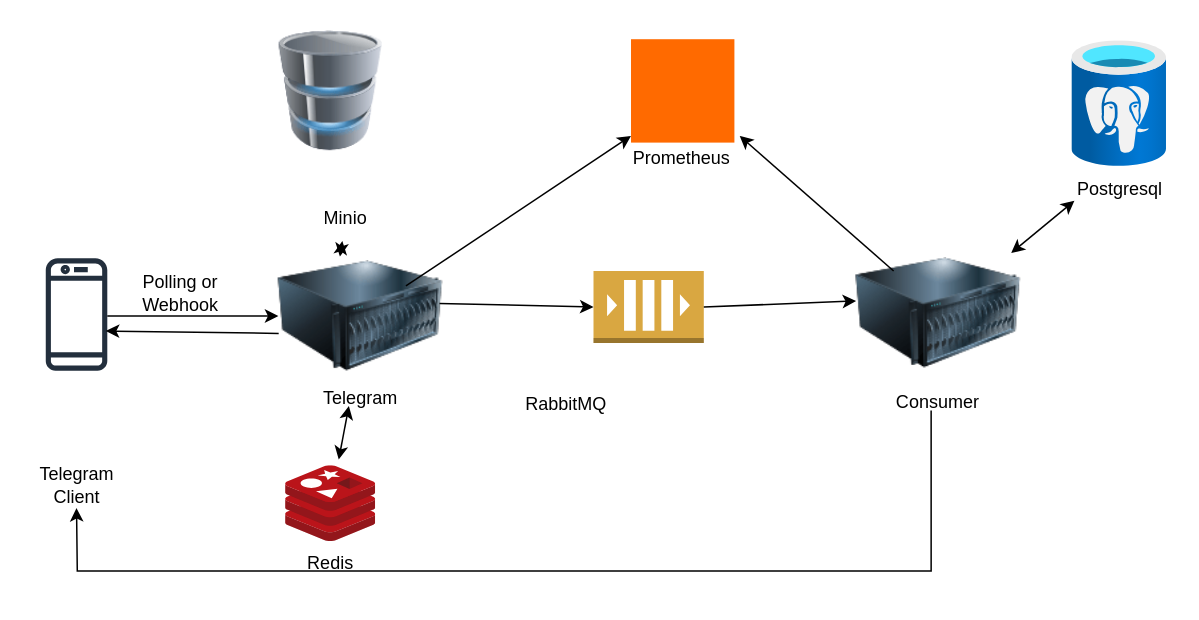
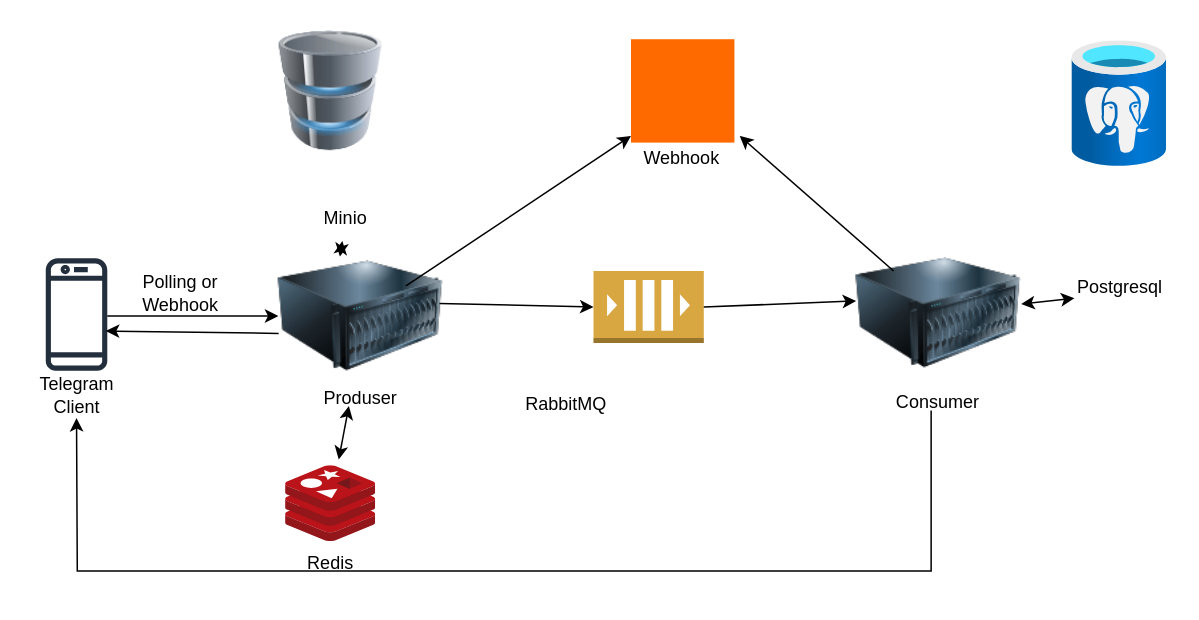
(682, 158) -> (682, 158)
(1119, 189) -> (1119, 287)
(361, 398) -> (361, 398)
(77, 485) -> (77, 395)
